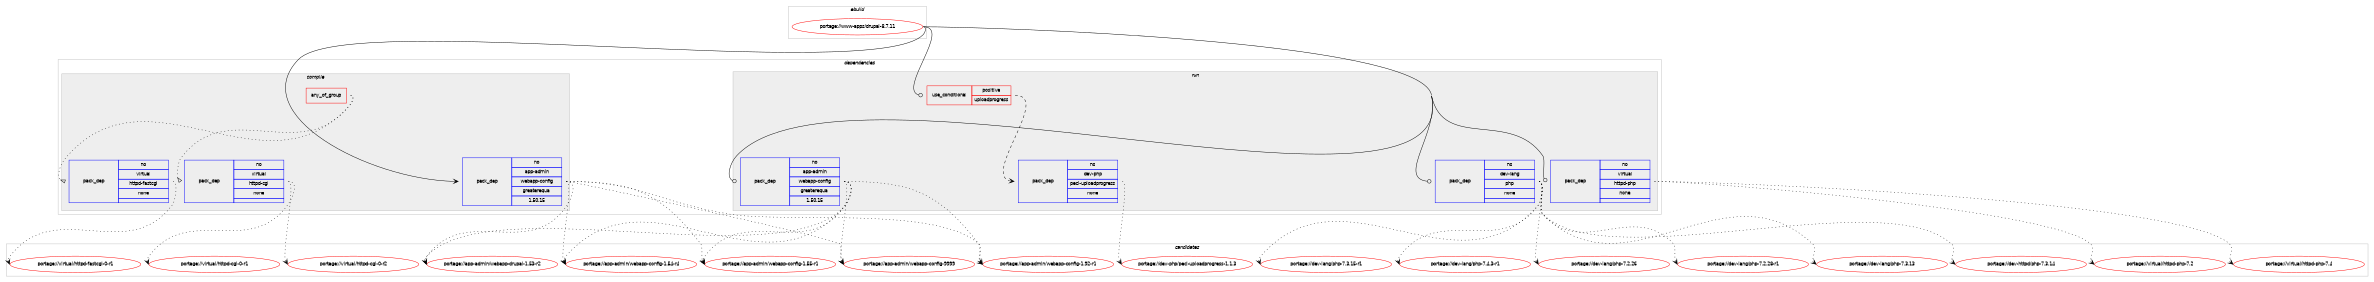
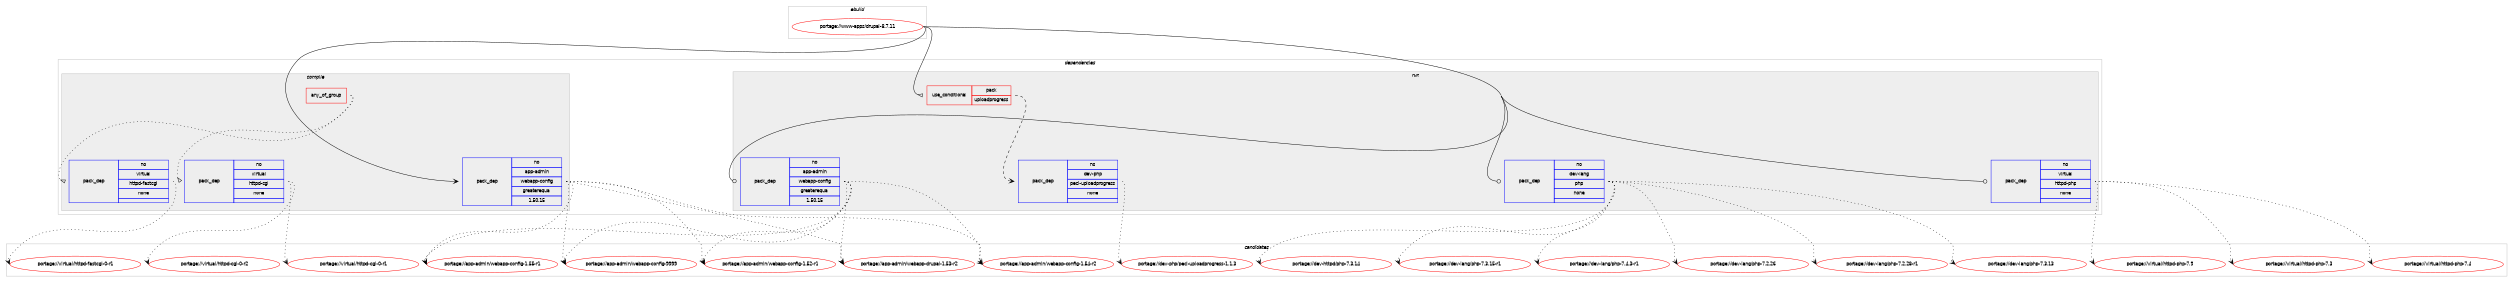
(925, 56) -> (925, 55)
(991, 90) -> (991, 90)
(631, 264) -> (1048, 264)
(1048, 264) -> (770, 264)
(2160, 264) -> (2160, 264)
none -> (2299, 264)
